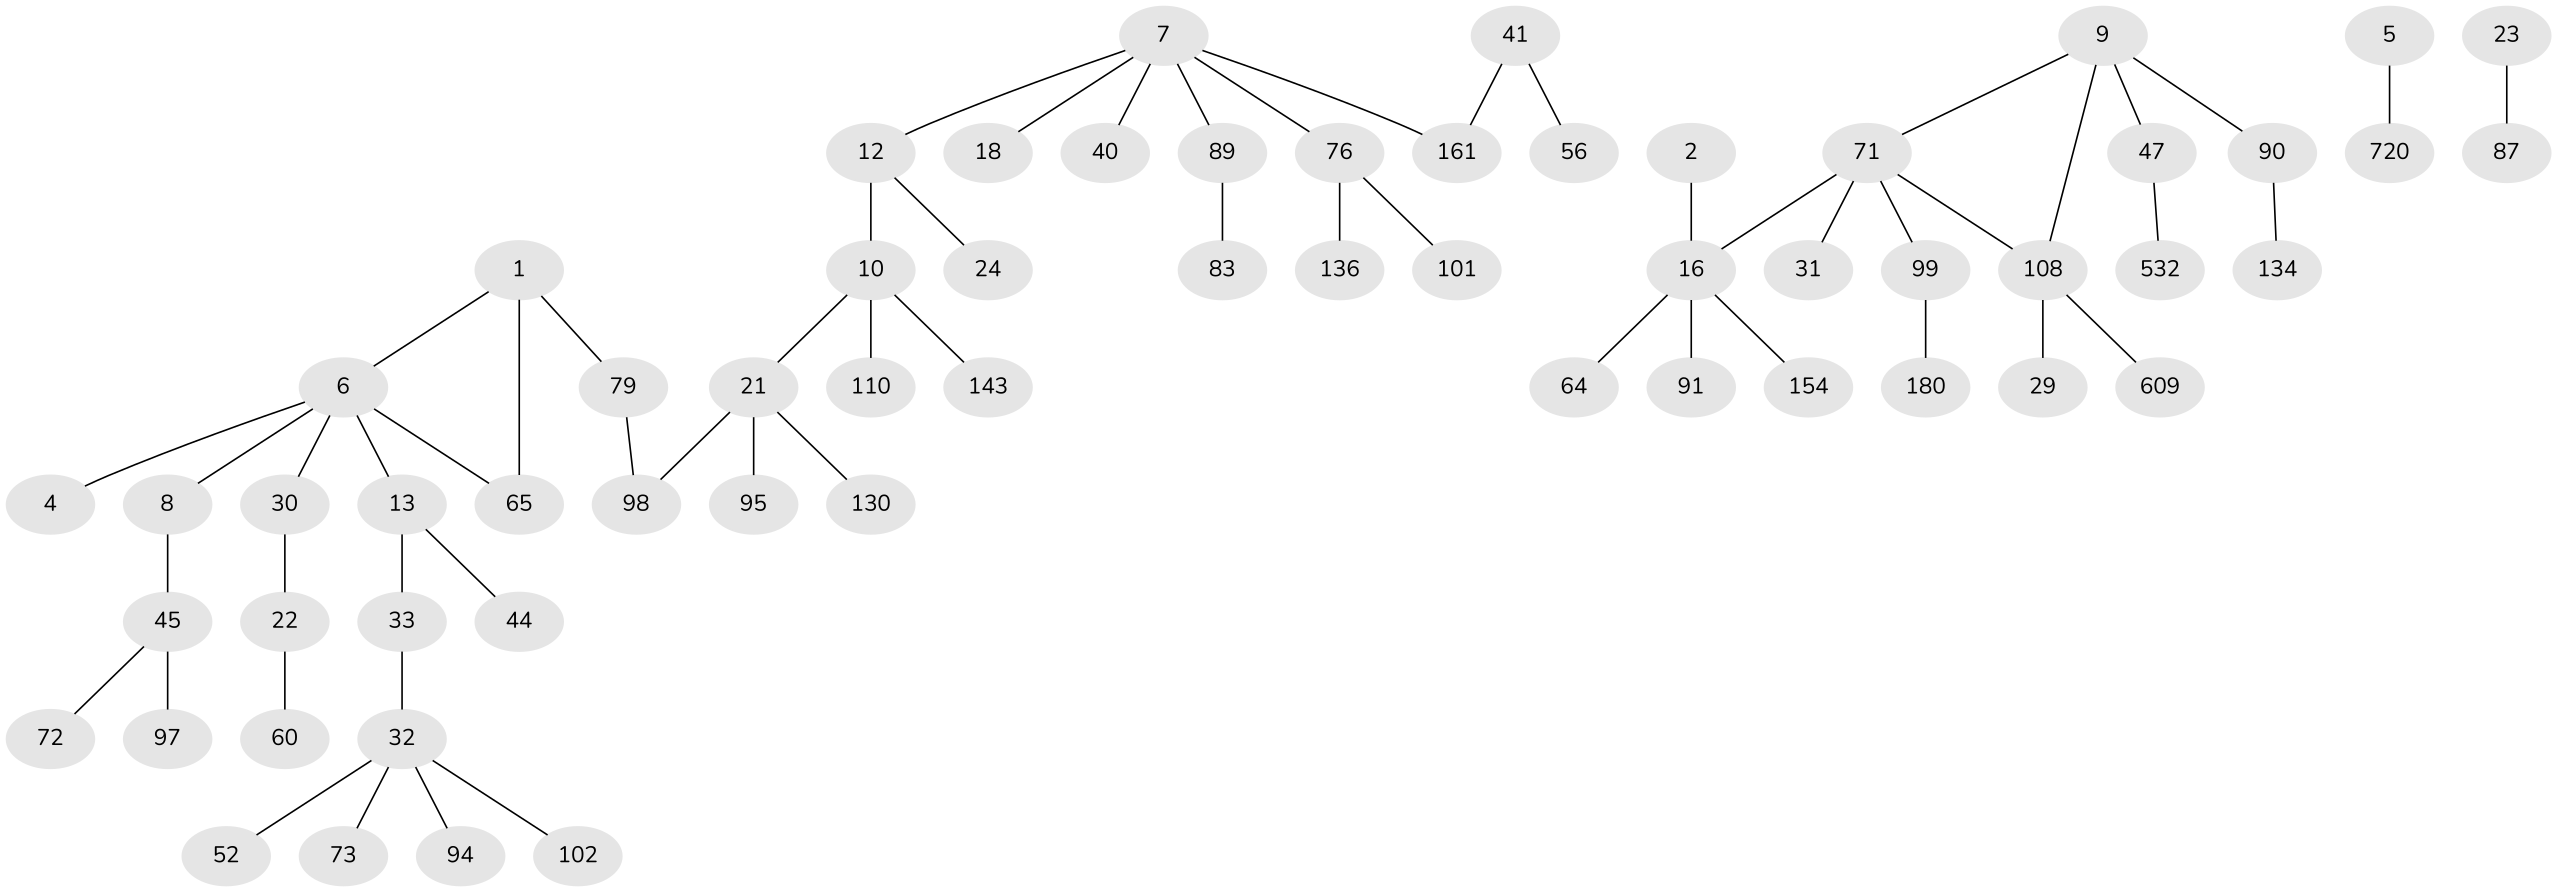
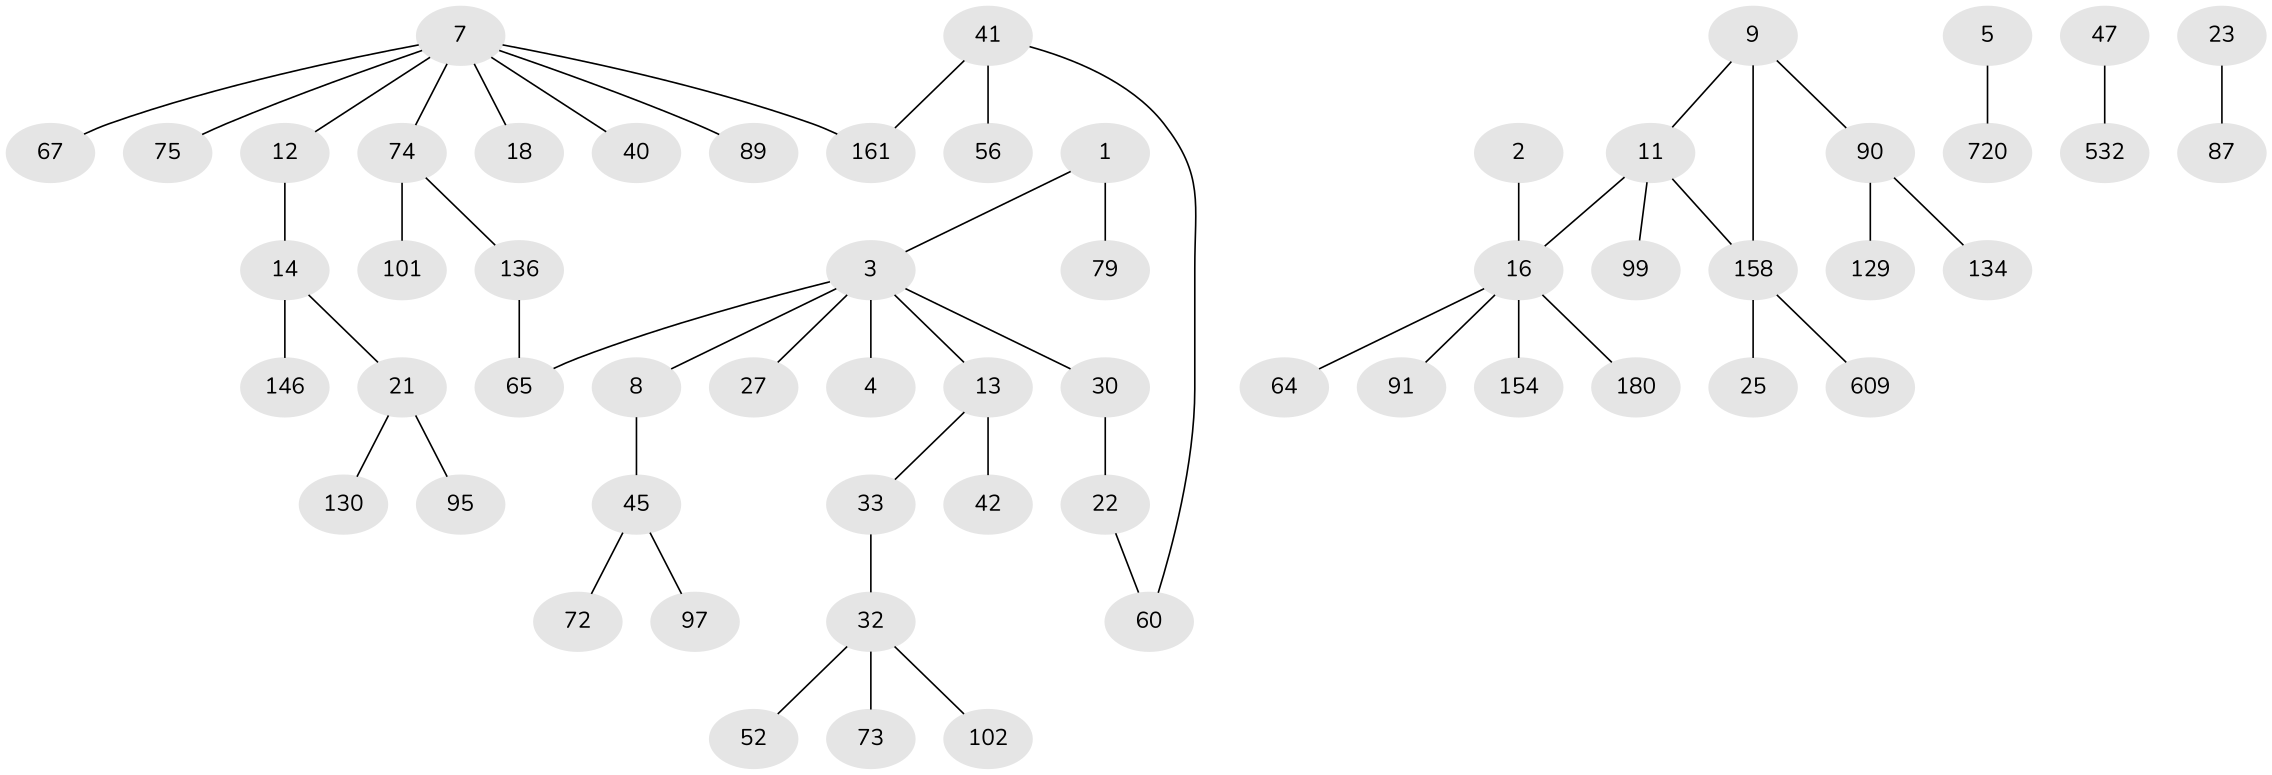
(2128, 94) -> none
none -> (50, 153)
none -> (168, 153)
(1340, 153) -> (402, 153)
(1867, 153) -> (1651, 153)
(871, 270) -> (285, 270)
(988, 270) -> none
(1222, 270) -> none
(1808, 270) -> none
none -> (1870, 270)
(2043, 270) -> (1753, 270)
none -> (1195, 278)
(1926, 329) -> (1577, 329)
(343, 387) -> (871, 270)
(519, 387) -> (519, 329)
none -> (754, 387)
(871, 387) -> none
(988, 387) -> (285, 387)
(2043, 387) -> (1753, 387)
(636, 505) -> none
(519, 622) -> (988, 505)
(461, 856) -> none
